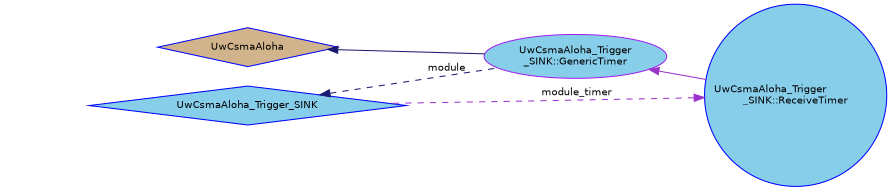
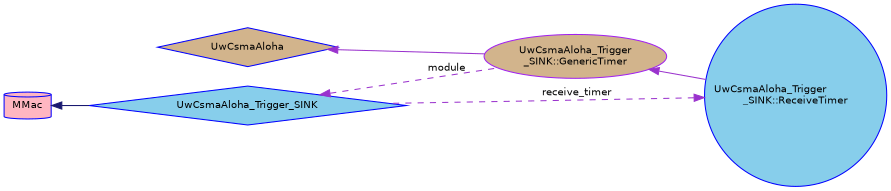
(411, 52) -> (411, 52)
(575, 56) -> (575, 56)
(414, 81) -> (414, 81)
(575, 93) -> (575, 93)
none -> (28, 106)
